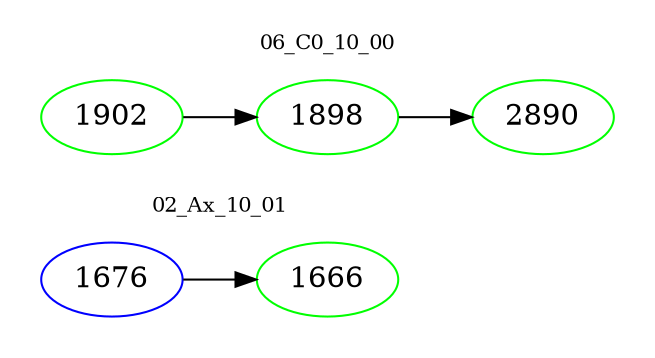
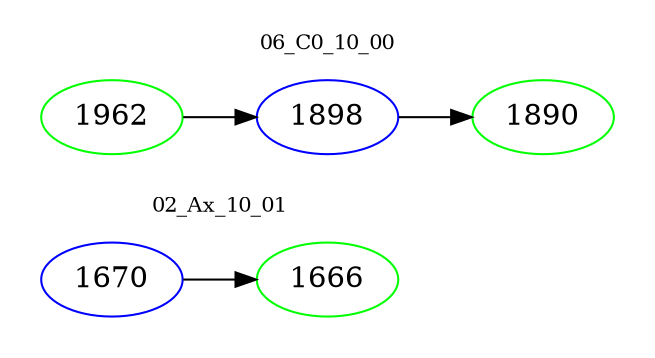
(112, 117) -> (112, 117)
(328, 117) -> (328, 117)
(543, 117) -> (543, 117)
(112, 280) -> (112, 280)
